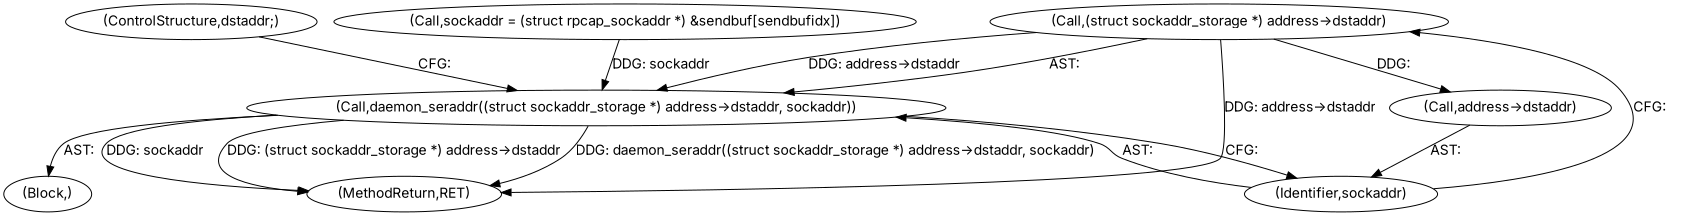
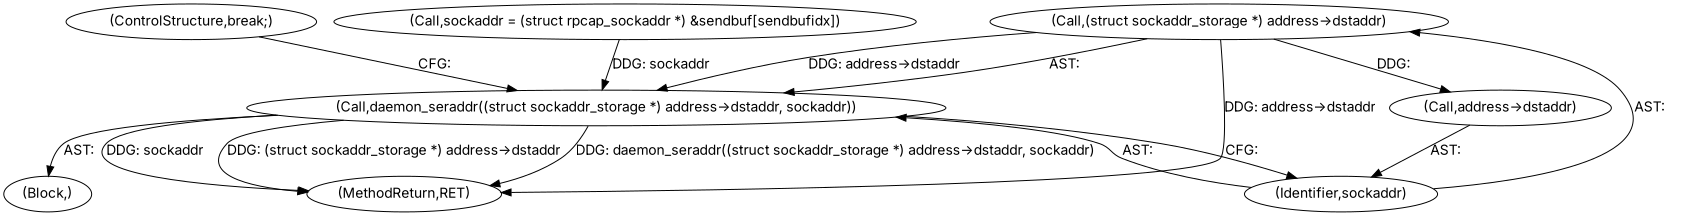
(191, 22) -> (191, 22)
(1651, 108) -> (1651, 108)
